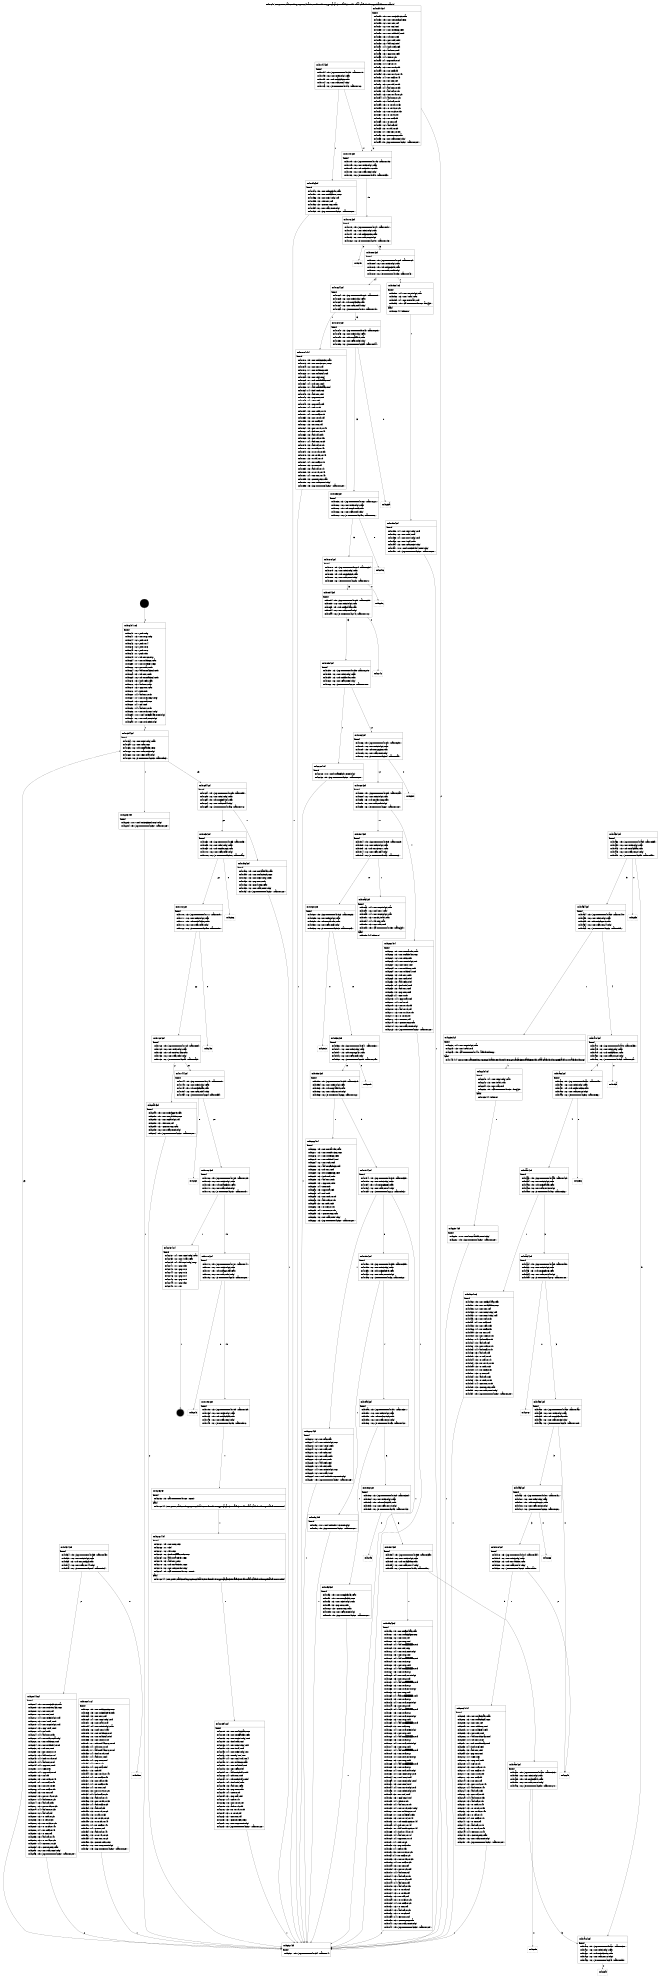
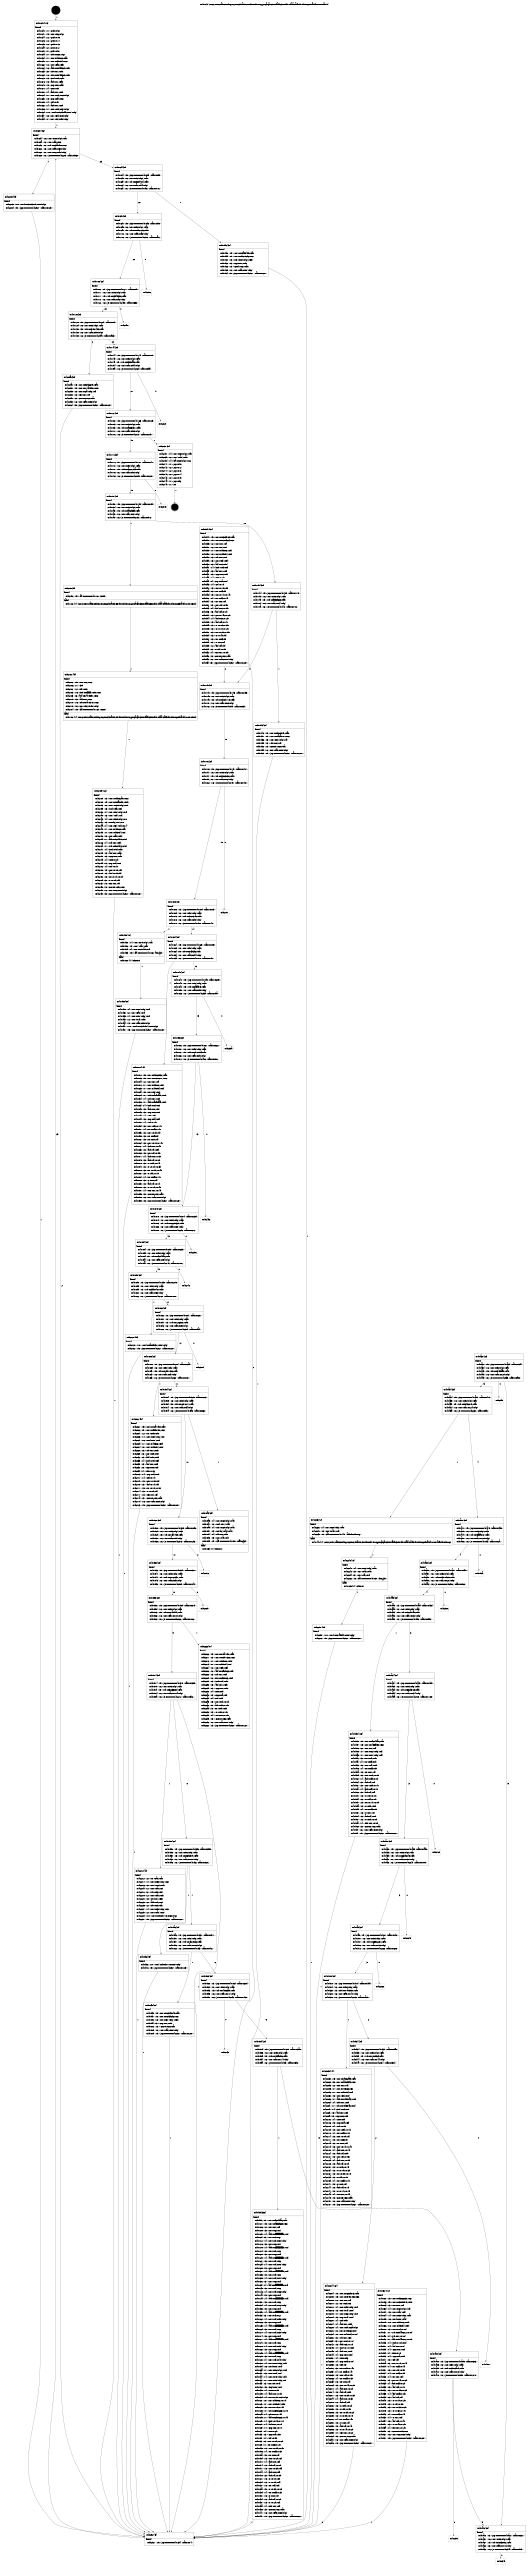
none -> (234, 523)
(568, 1666) -> (360, 2019)
